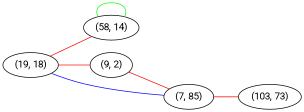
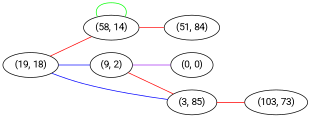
none -> (192, 28)
(74, 65) -> (74, 65)
none -> (192, 65)
(189, 97) -> (192, 102)
